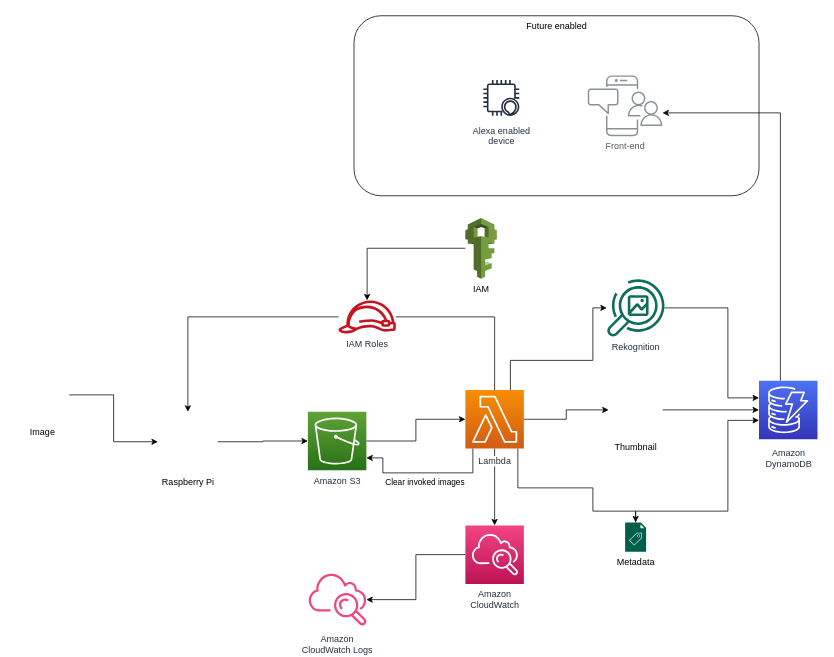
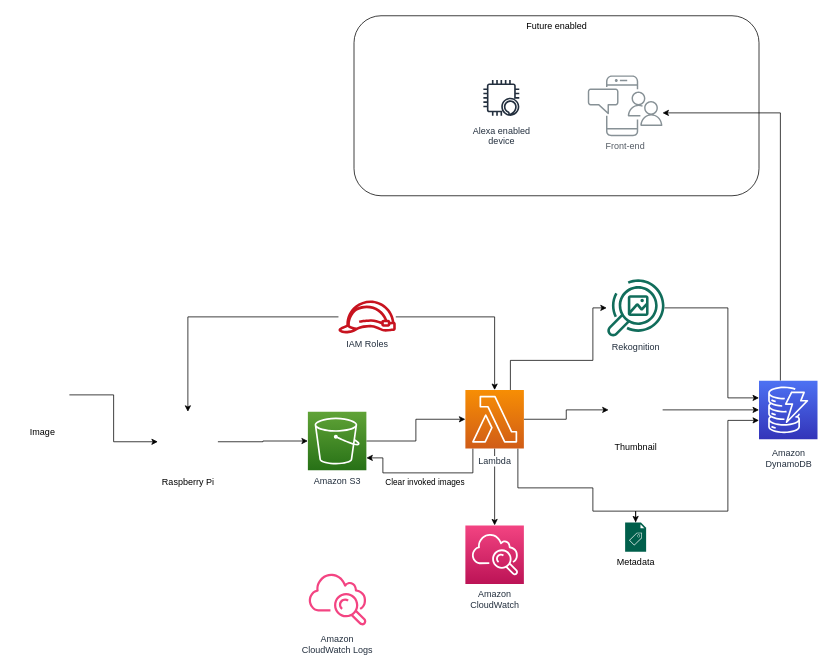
(415, 248) -> none
(481, 248) -> none
(495, 385) -> (495, 383)
(440, 555) -> none
